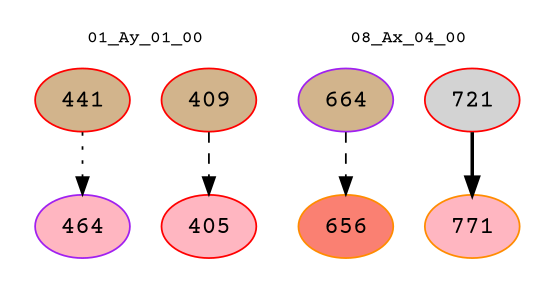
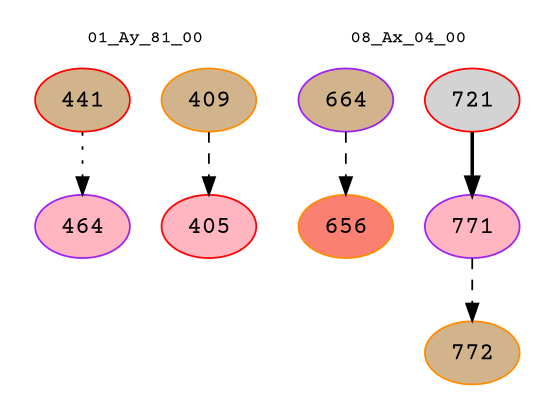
(146, 38) -> (146, 38)
(209, 100) -> (209, 100)
(472, 226) -> (472, 226)
none -> (472, 353)
